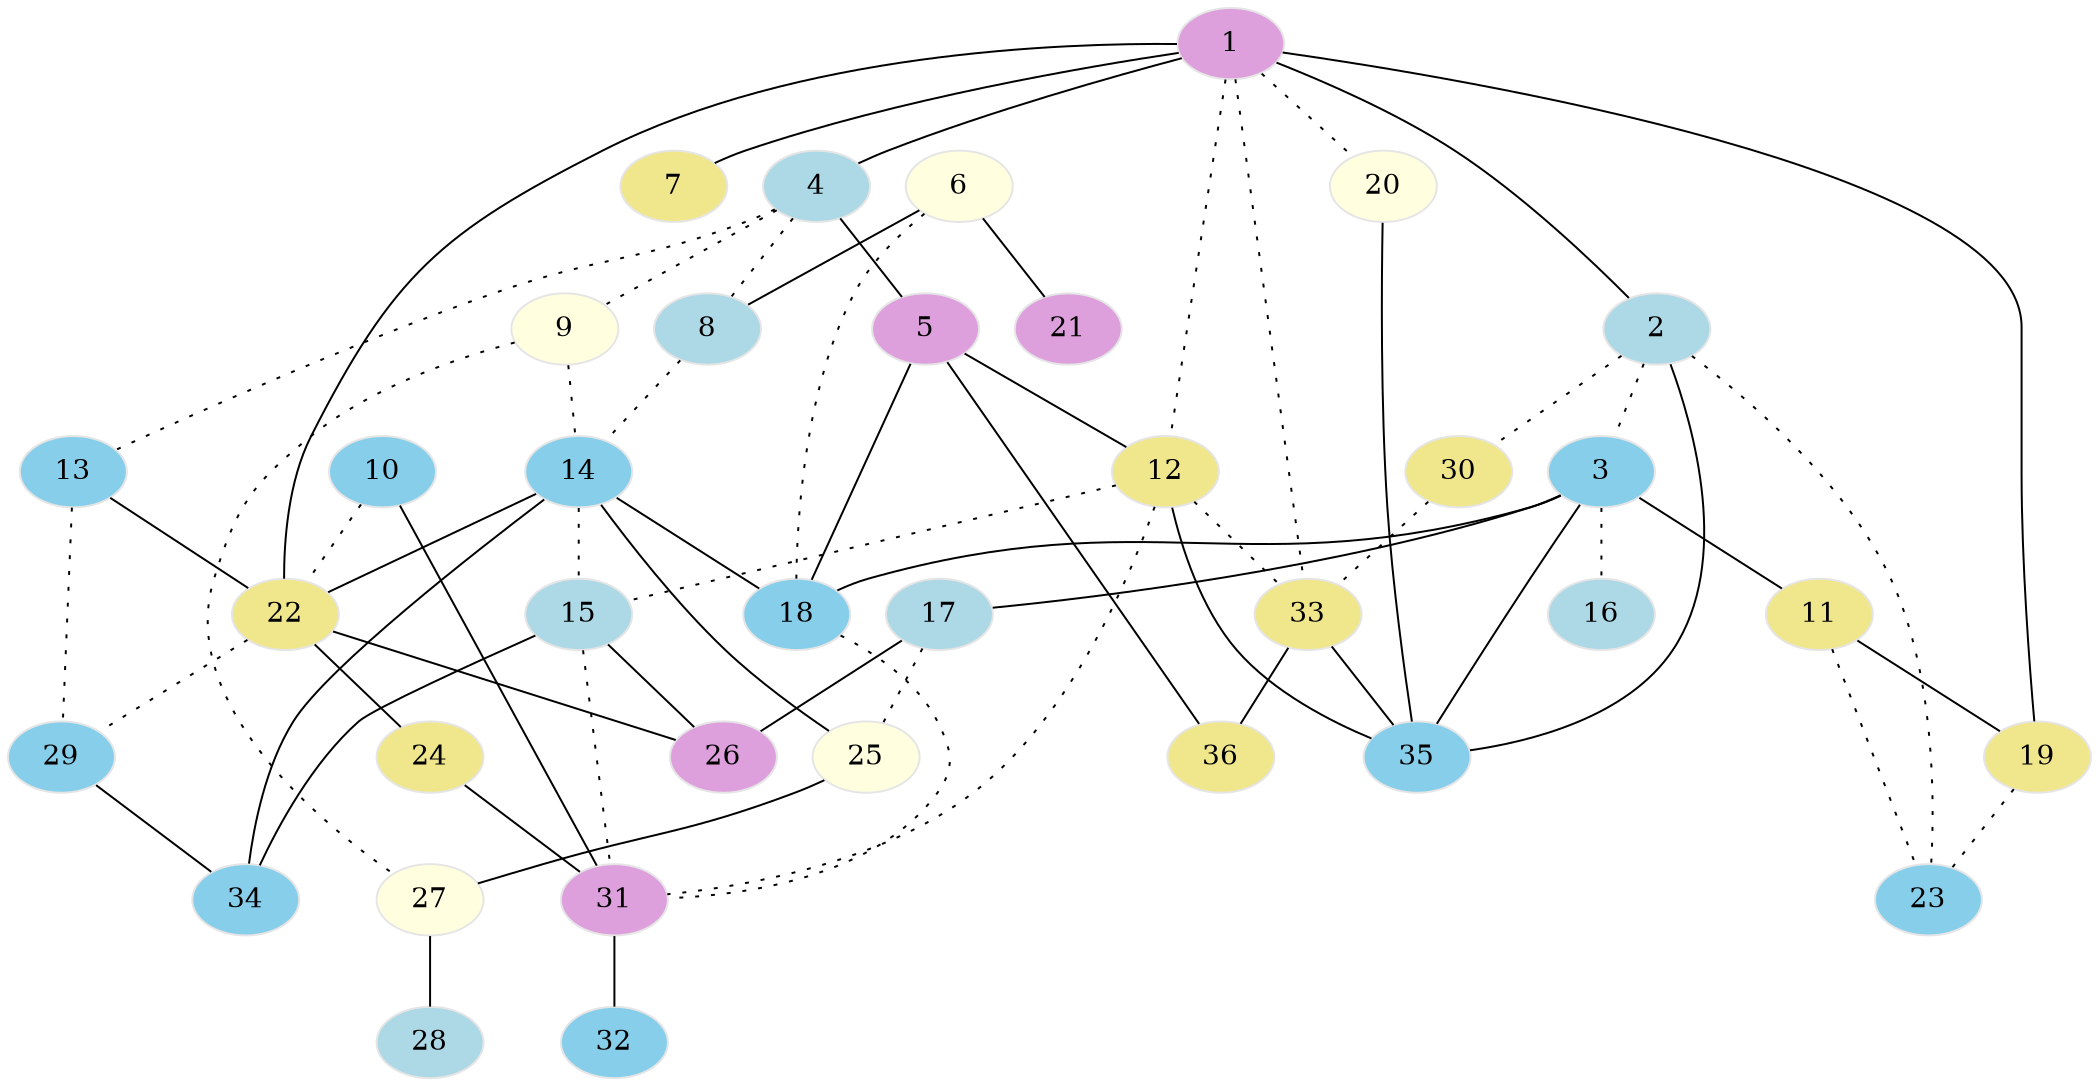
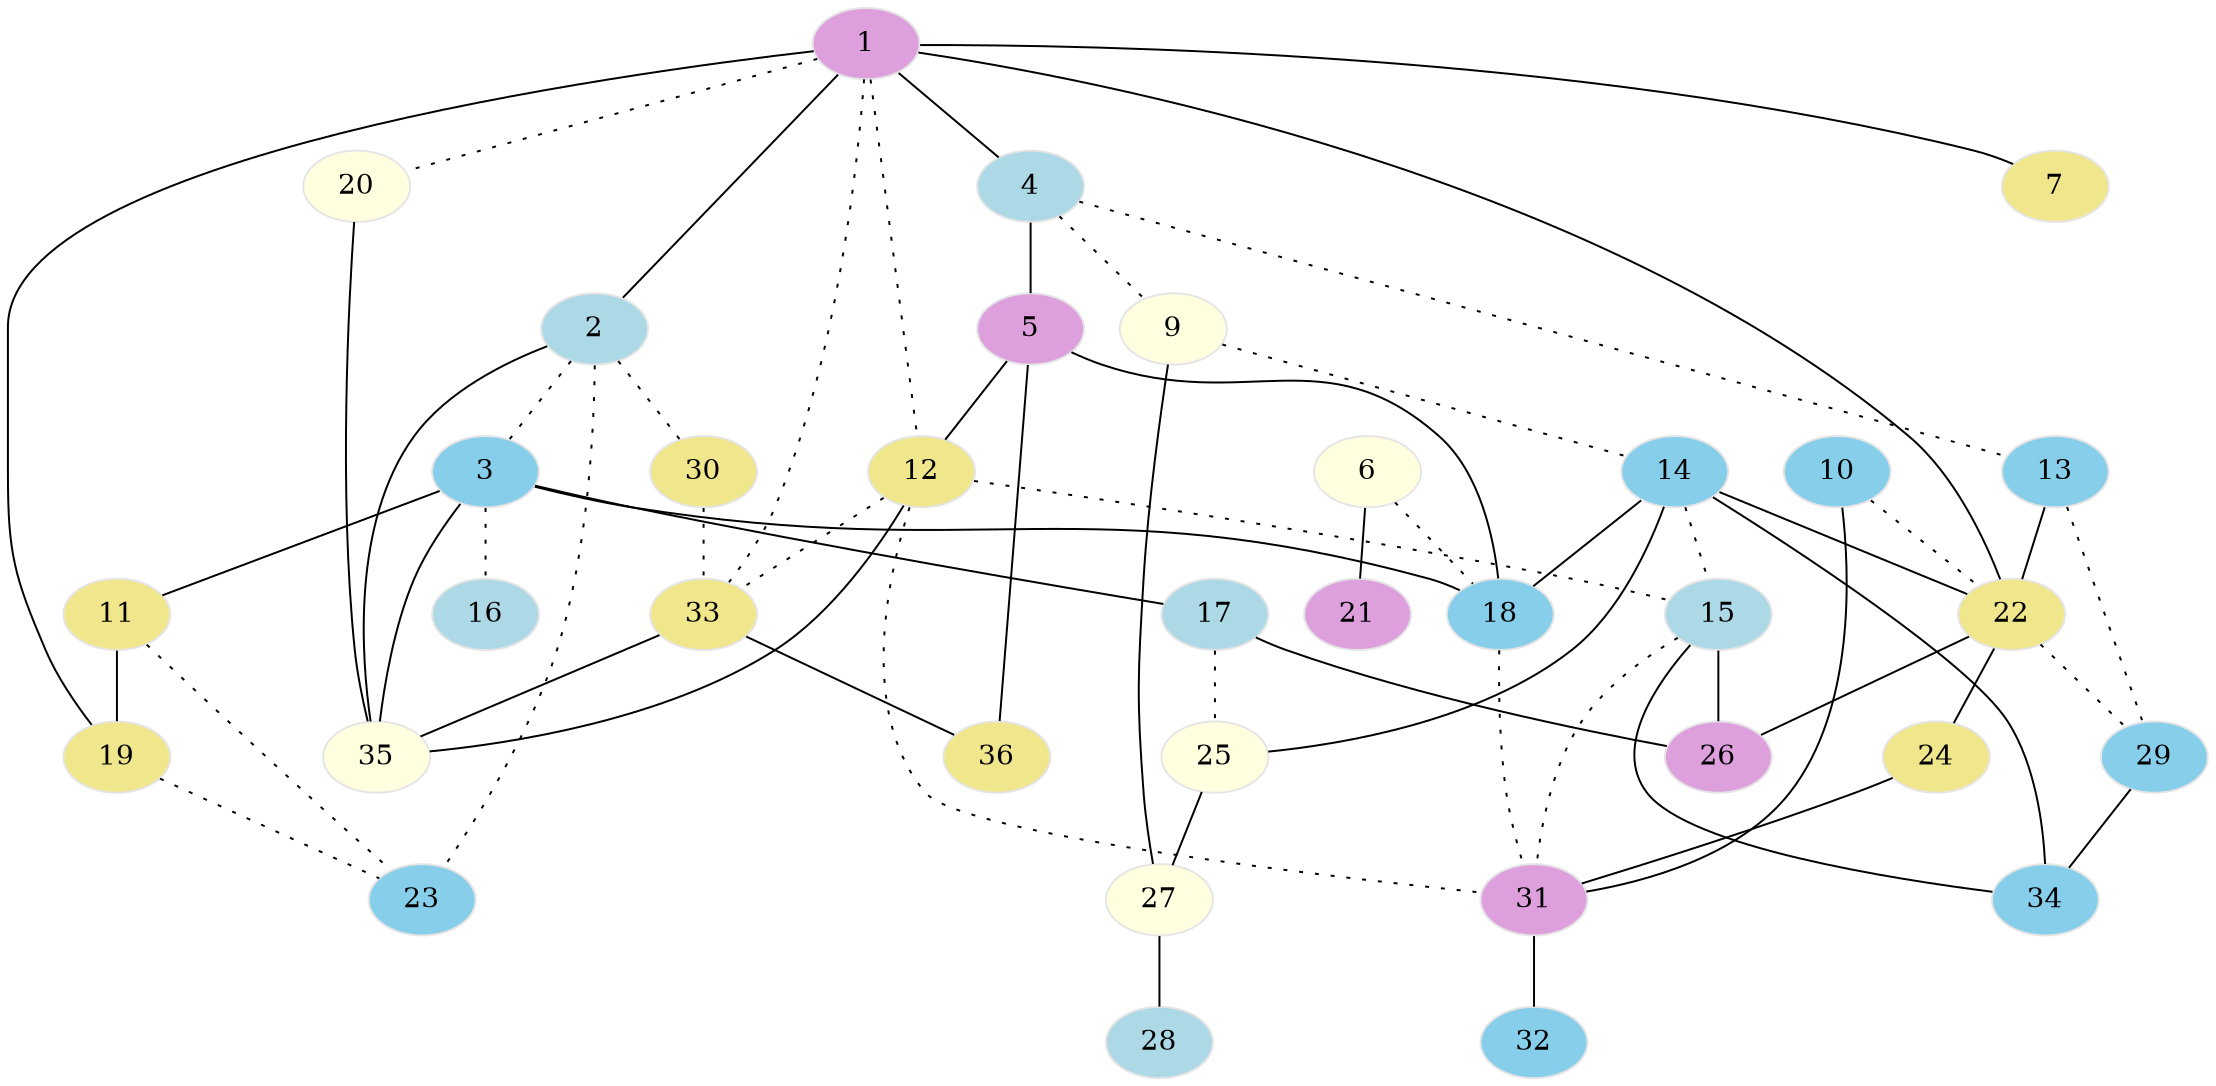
(708, 329) -> none
(226, 544) -> (1142, 614)
(1417, 757) -> (377, 757)
